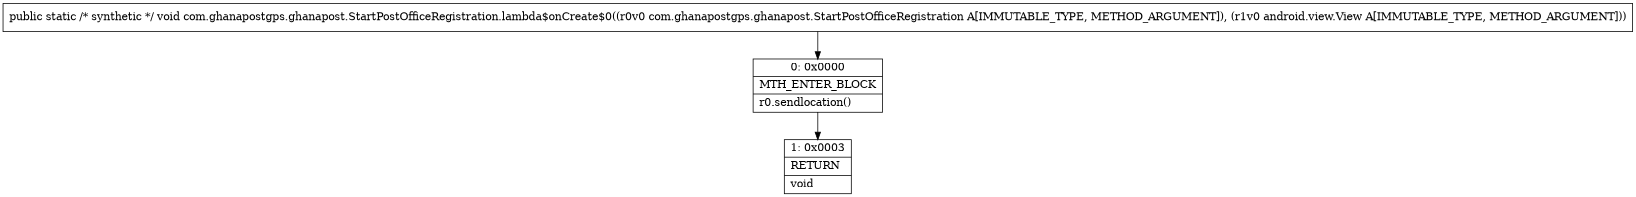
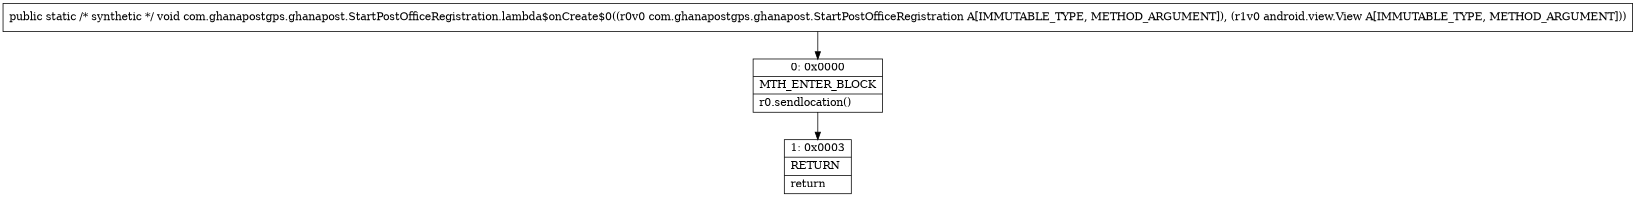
(802, 184) -> (808, 184)
